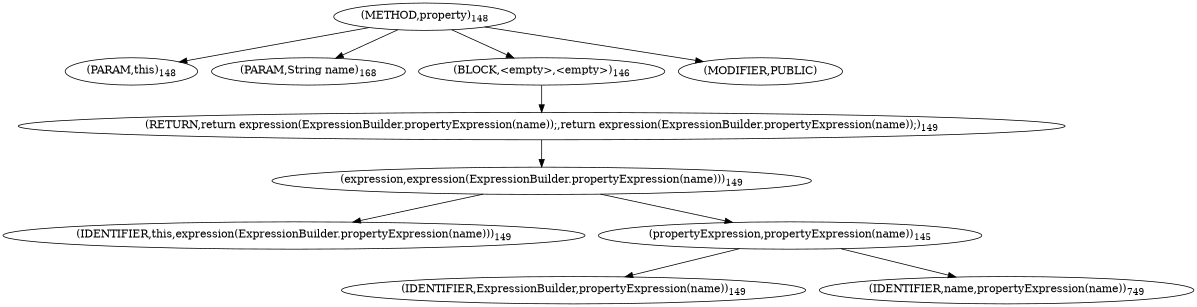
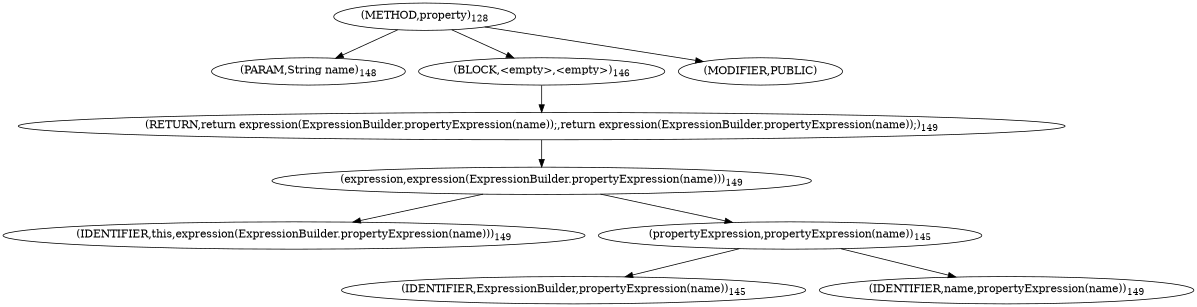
(480, 16) -> (480, 16)
(368, 70) -> (368, 70)
(131, 71) -> none
(737, 289) -> (737, 289)
(1136, 289) -> (1136, 289)
